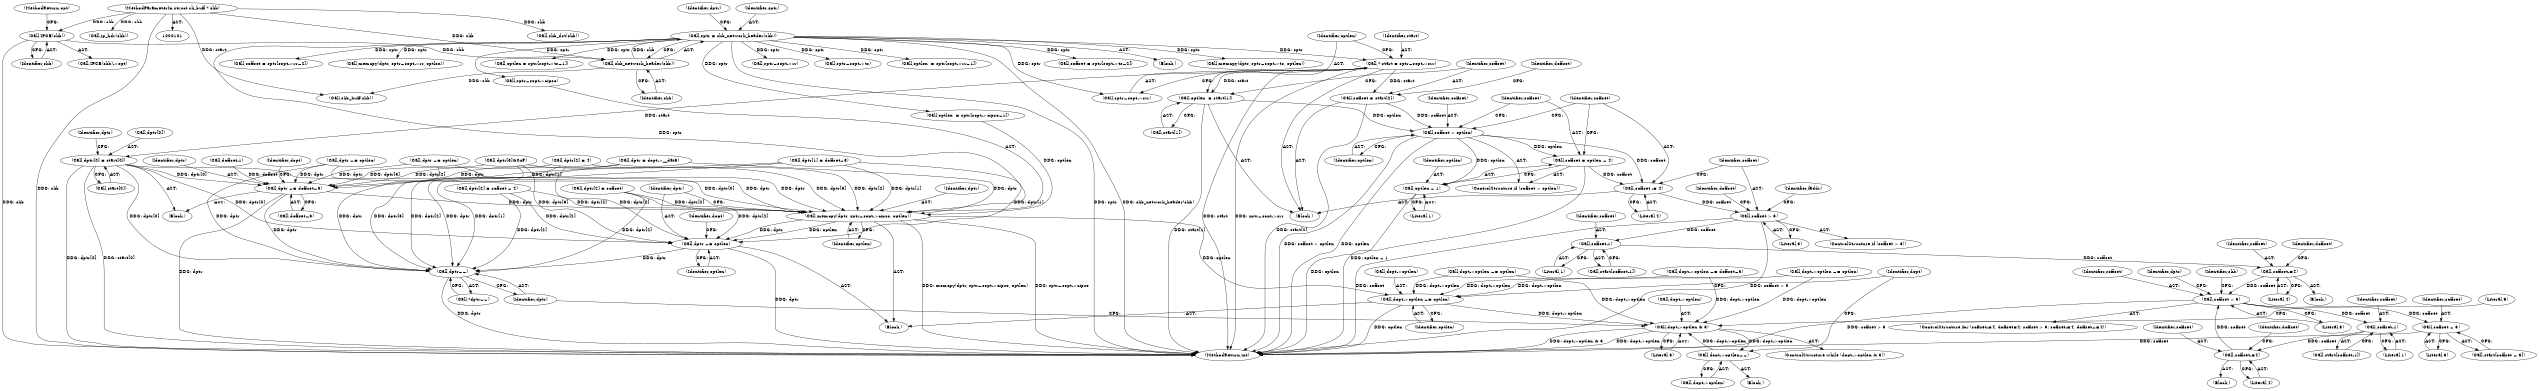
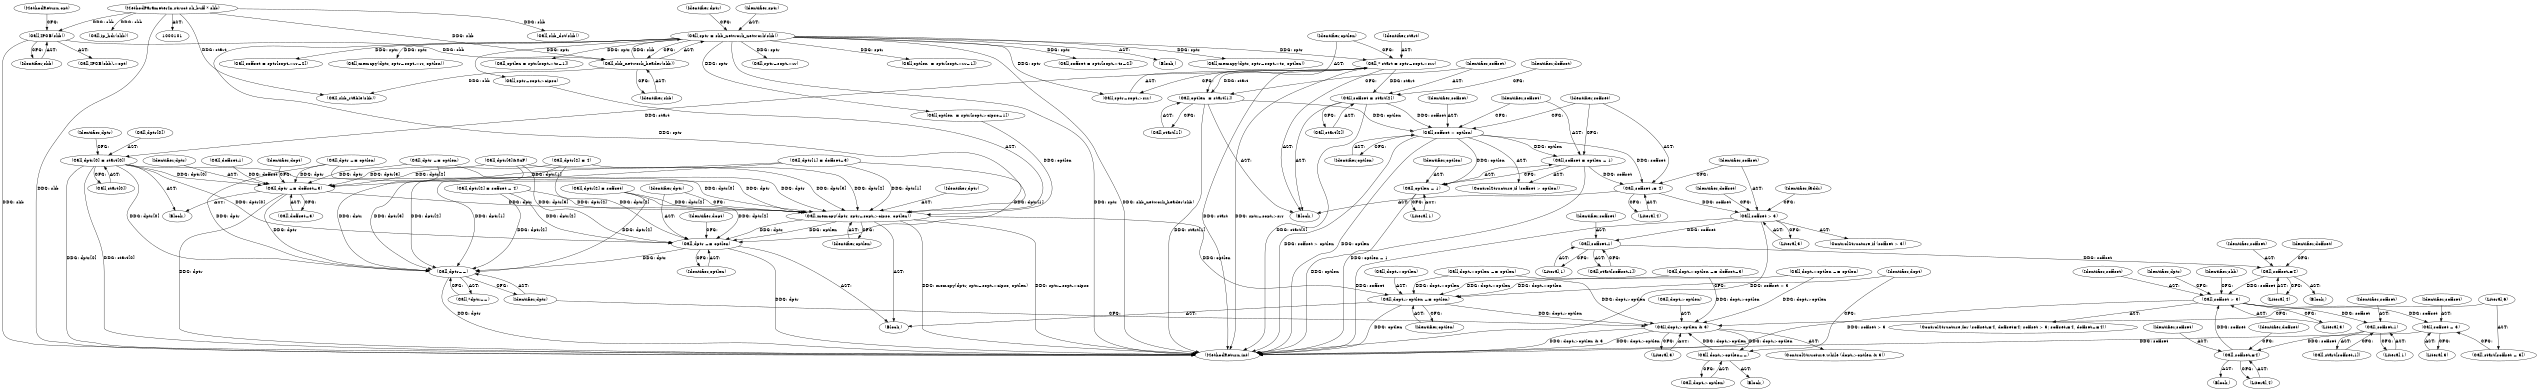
(733, 36) -> (733, 36)
(848, 64) -> none
(351, 98) -> (351, 98)
none -> (1329, 133)
(649, 161) -> none
(1583, 161) -> (1583, 161)
(2460, 343) -> (2498, 326)
